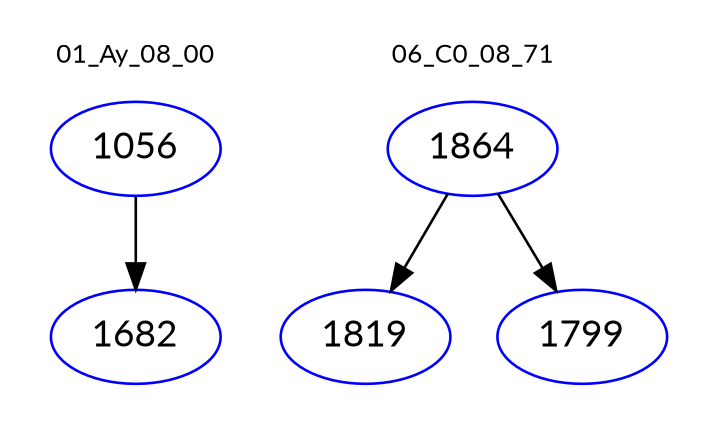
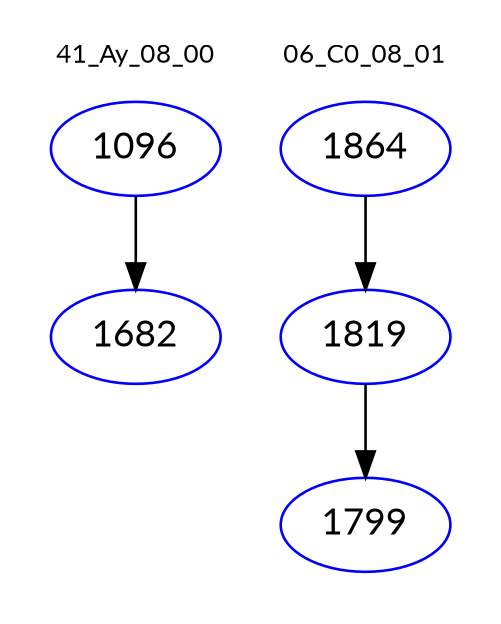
(136, 56) -> (136, 56)
(474, 56) -> (366, 56)
(136, 149) -> (136, 149)
(520, 231) -> (366, 418)
